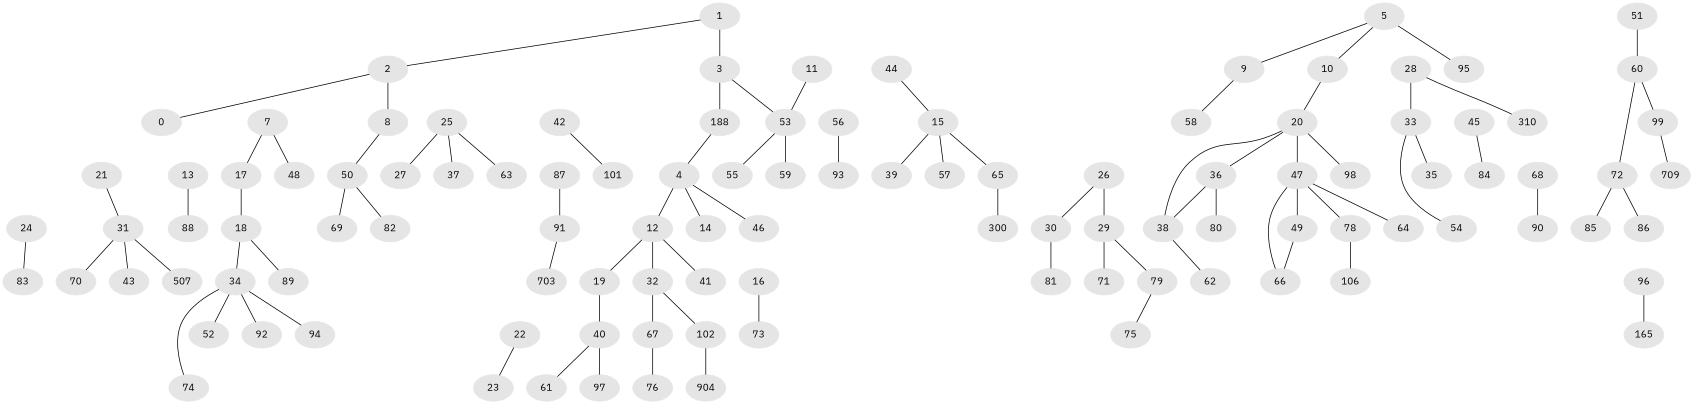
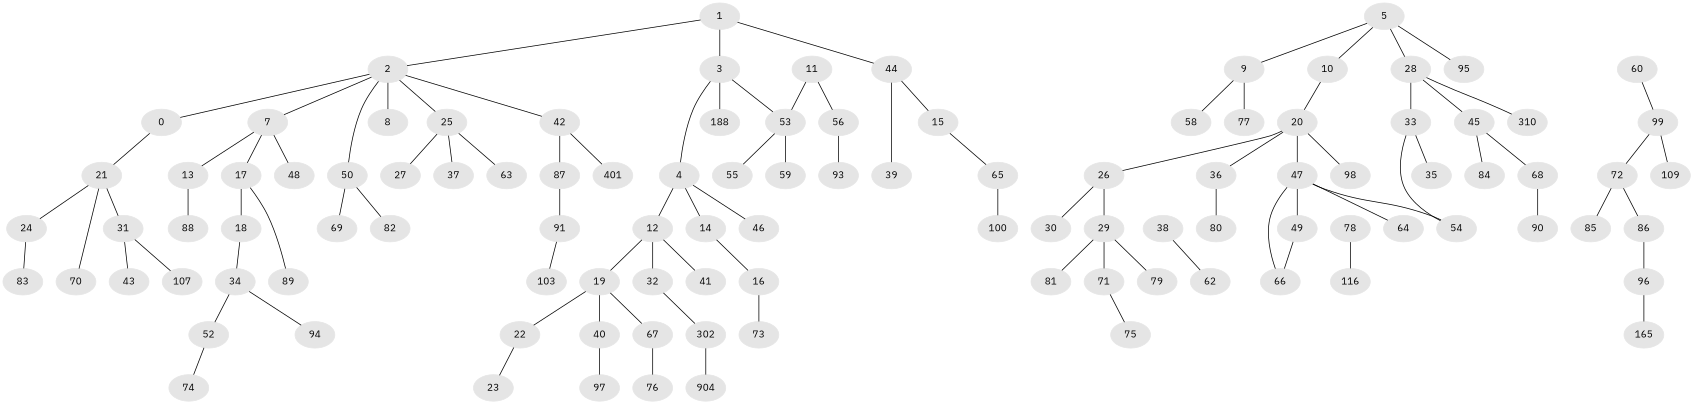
(1637, 16) -> none
none -> (806, 43)
none -> (1398, 43)
none -> (328, 96)
none -> (417, 96)
none -> (474, 96)
none -> (825, 96)
none -> (1443, 96)
none -> (1244, 122)
(1627, 122) -> (1638, 149)
none -> (132, 149)
none -> (228, 149)
(368, 149) -> (358, 119)
none -> (560, 149)
(700, 149) -> (689, 119)
(915, 149) -> (892, 122)
none -> (1506, 149)
(1206, 151) -> (1203, 152)
(613, 176) -> (613, 176)
(945, 176) -> none
(1670, 176) -> (1670, 176)
none -> (64, 202)
(1190, 202) -> none
(1324, 202) -> (1377, 202)
(998, 229) -> (998, 229)
(100, 255) -> (89, 229)
(265, 255) -> (272, 226)
none -> (732, 255)
(1051, 255) -> (1078, 255)
none -> (1644, 255)
(182, 282) -> (182, 282)
(546, 282) -> (546, 282)
(1350, 282) -> (1350, 282)
none -> (560, 308)
(653, 308) -> (626, 308)
(1144, 308) -> (1117, 308)
(181, 324) -> (199, 361)
(262, 335) -> none
(706, 335) -> (706, 335)
(546, 388) -> none
